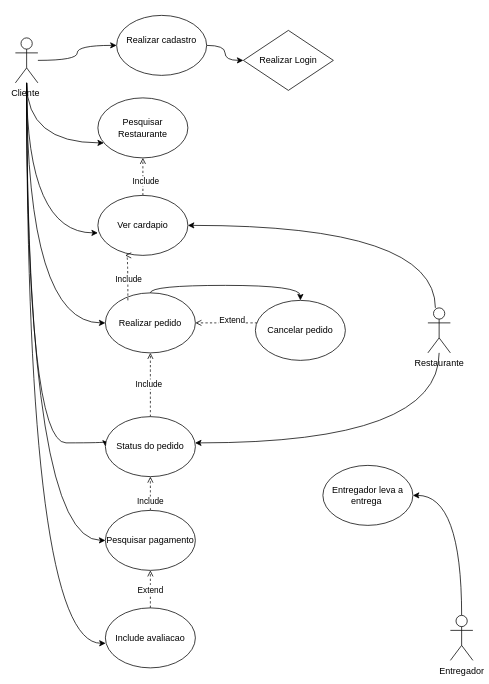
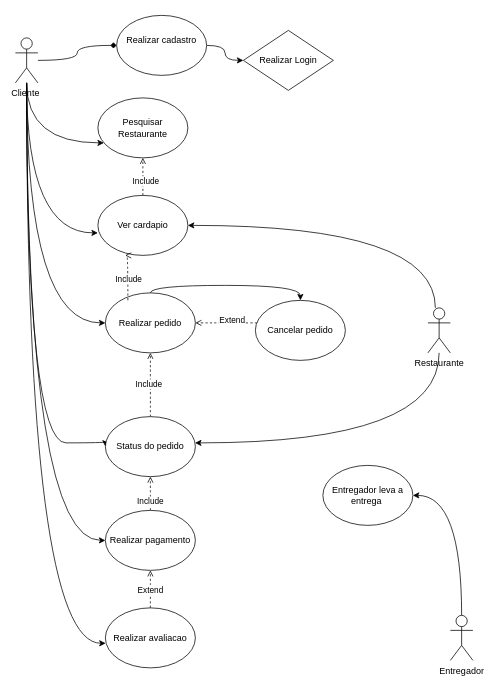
(110, 45) -> (109, 45)
(150, 540) -> (150, 540)
(150, 638) -> (150, 638)
